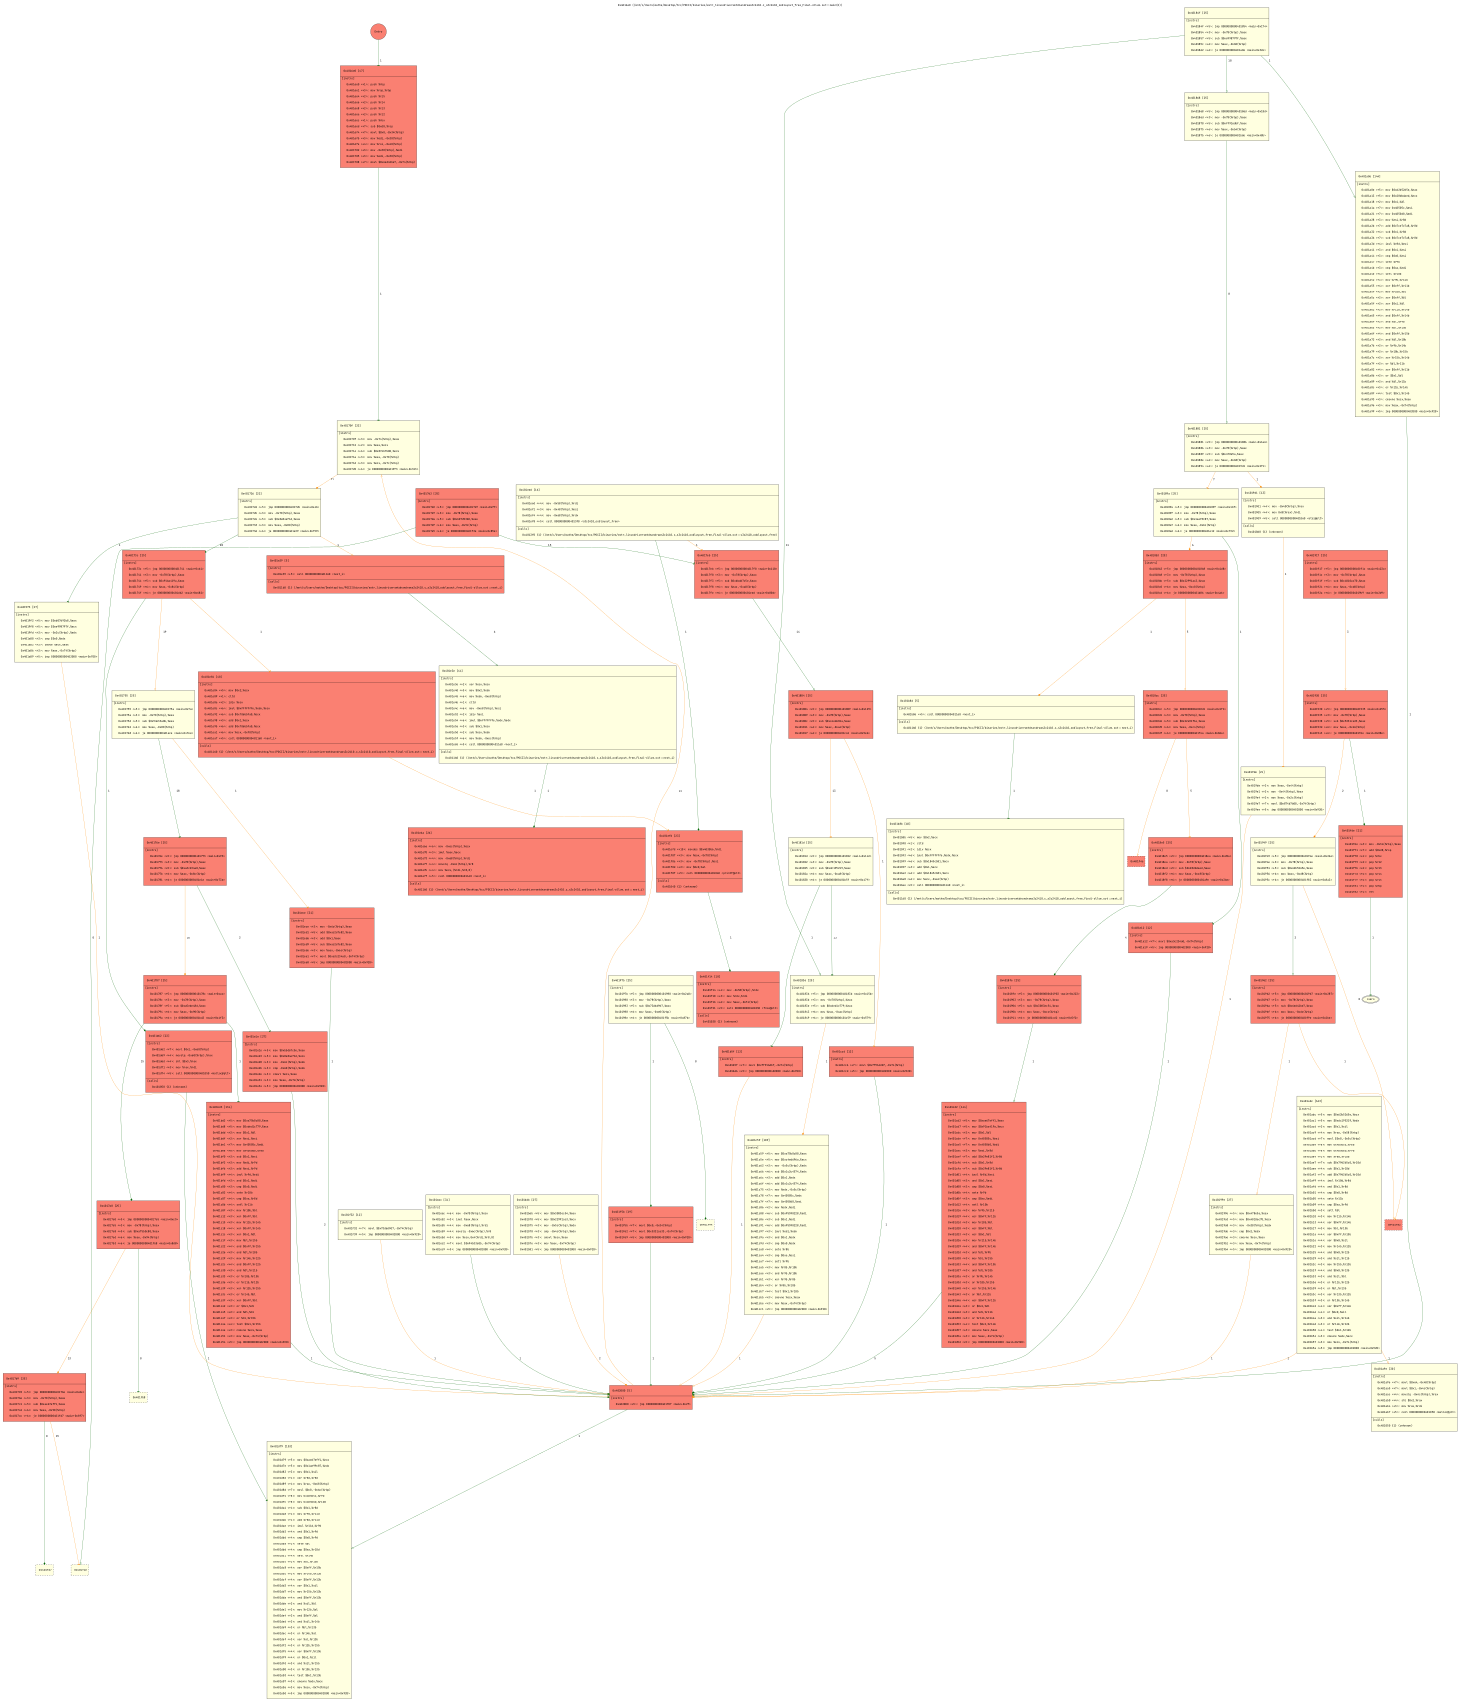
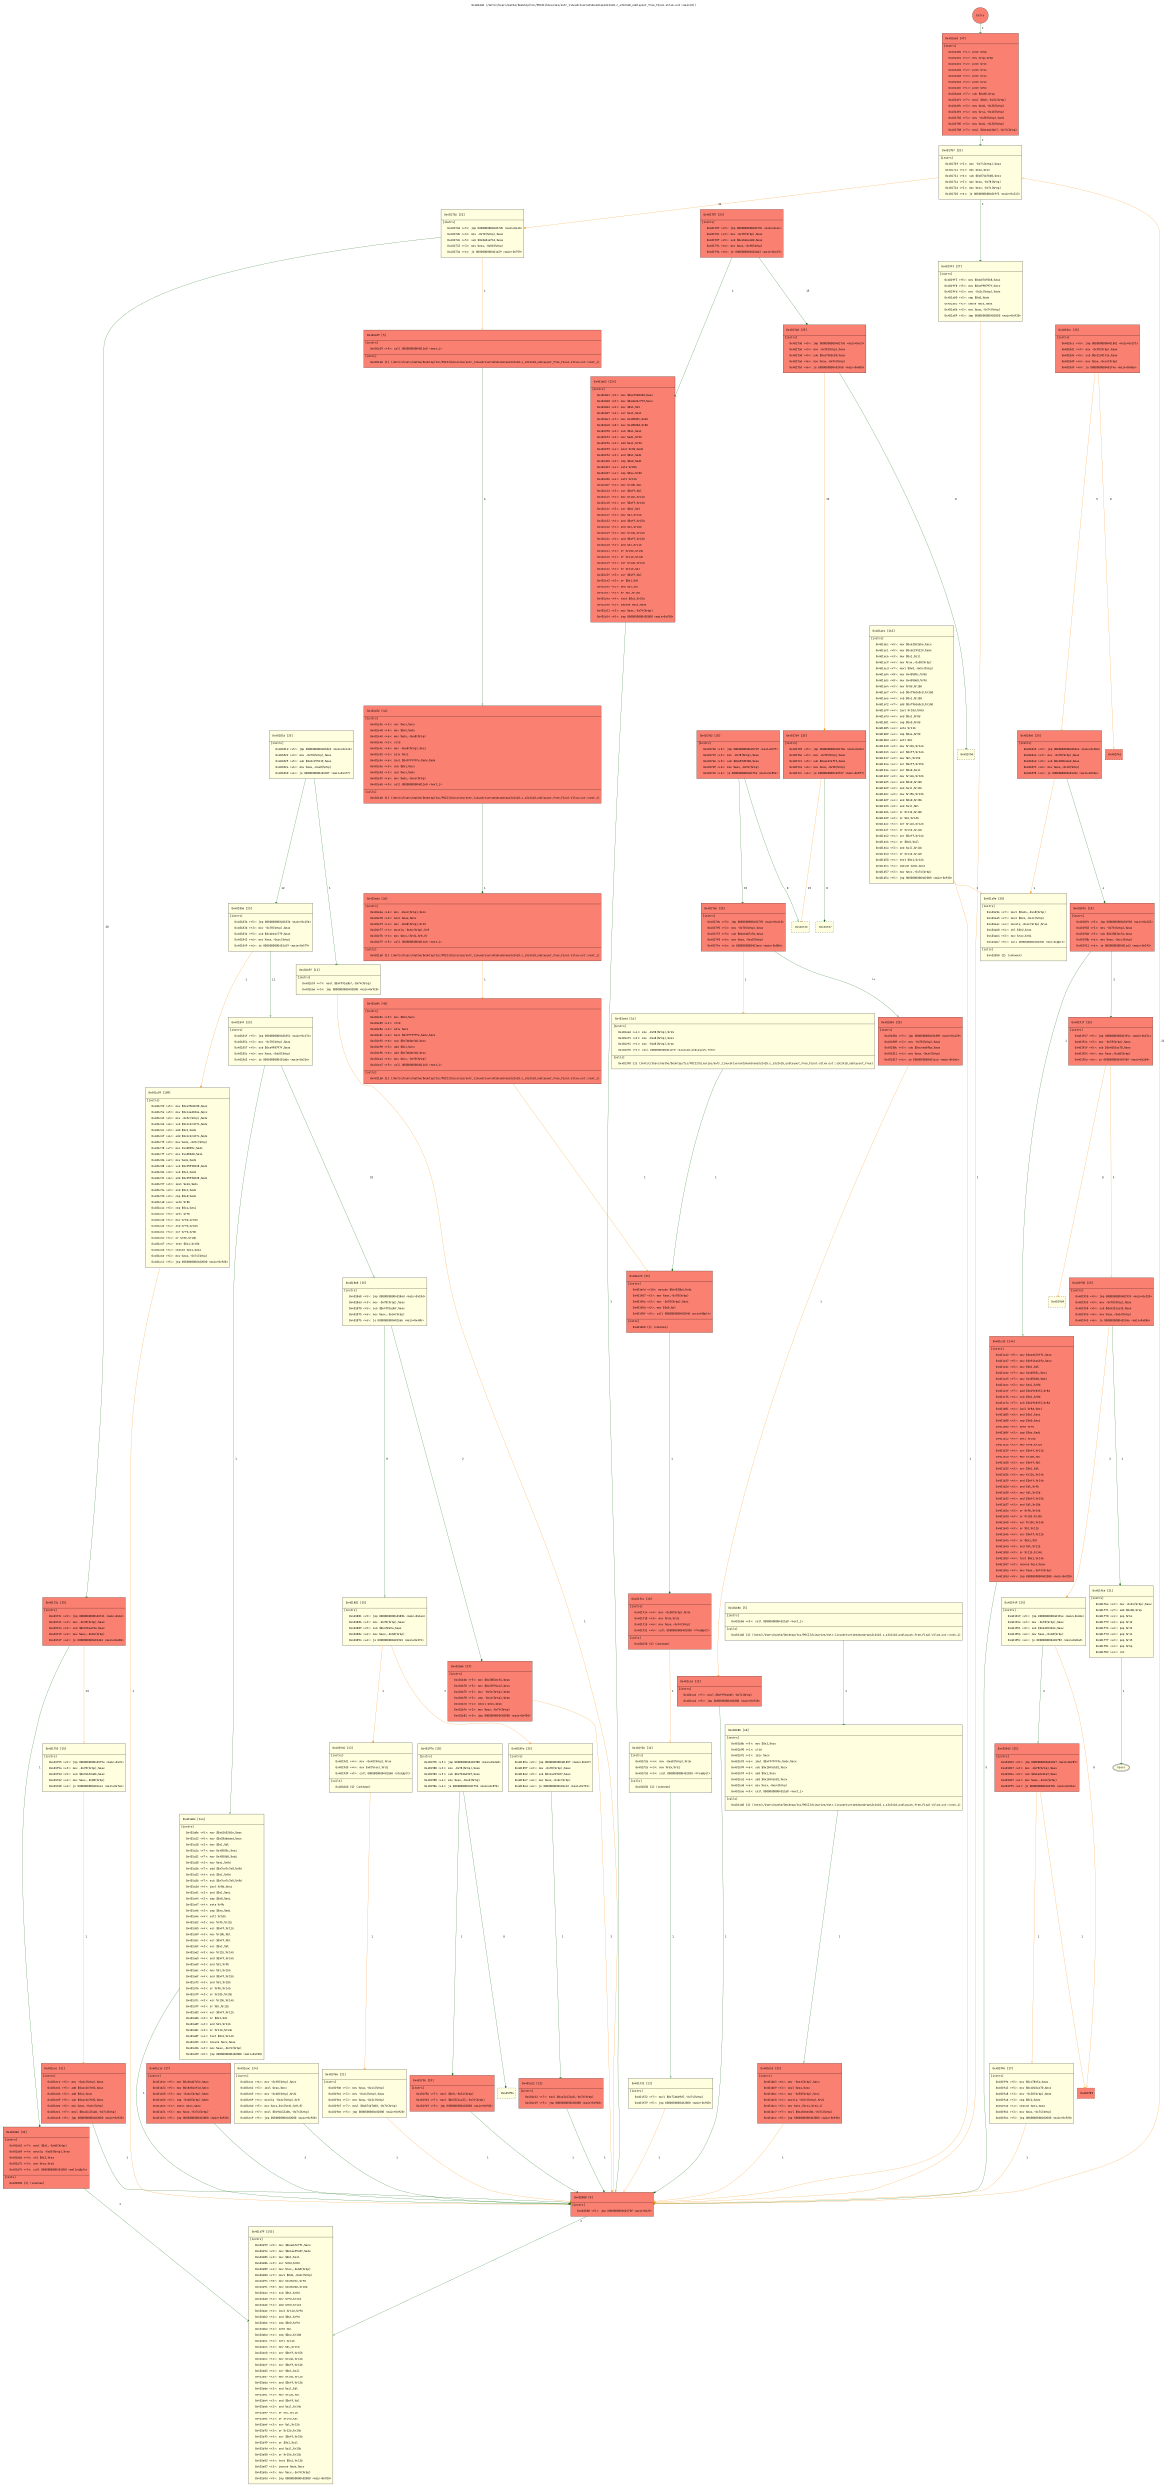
(784, 343) -> (270, 983)
(140, 537) -> (980, 230)
(694, 545) -> (743, 982)
(1185, 574) -> none
(230, 635) -> (482, 979)
(558, 714) -> (482, 755)
(831, 787) -> none
none -> (1043, 835)
(185, 861) -> none
(1371, 861) -> (1121, 1621)
none -> (1111, 984)
(761, 1062) -> (338, 980)
(556, 1225) -> (490, 1691)
none -> (1057, 1302)
none -> (436, 1492)
none -> (670, 1768)
none -> (800, 2093)
